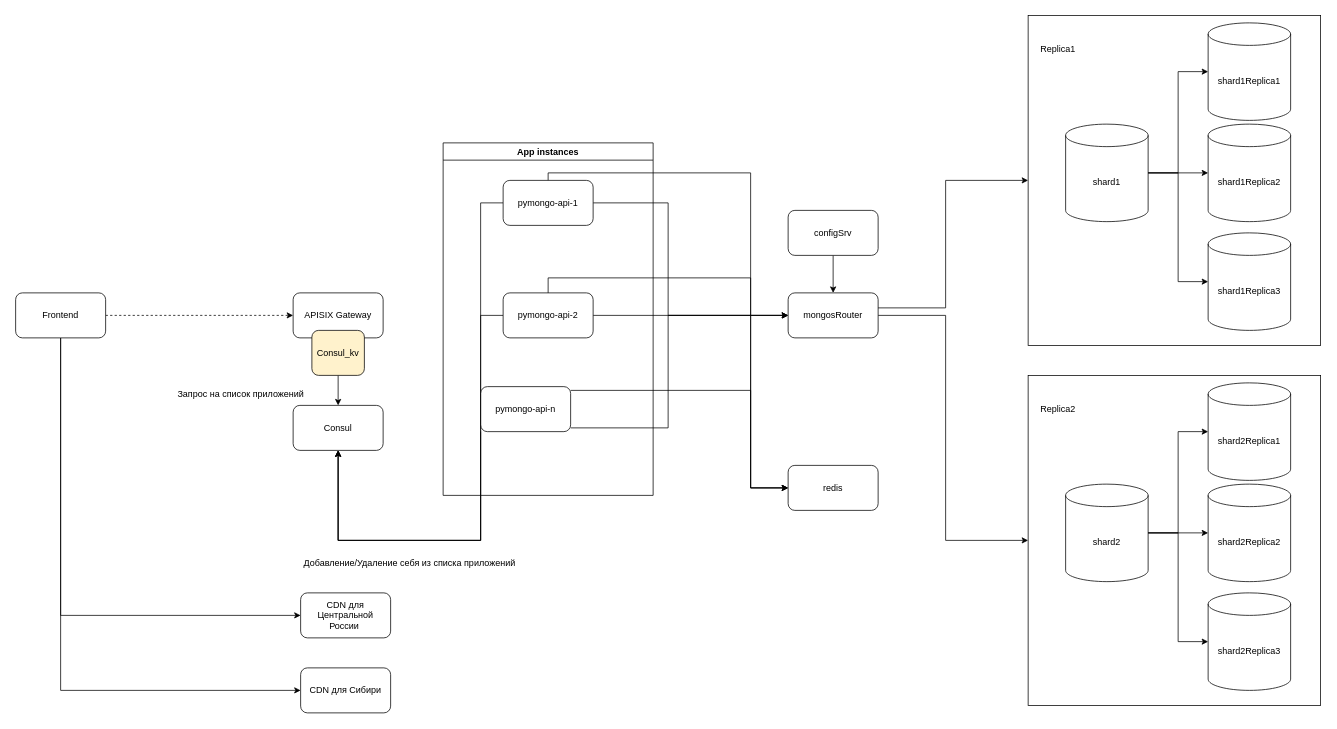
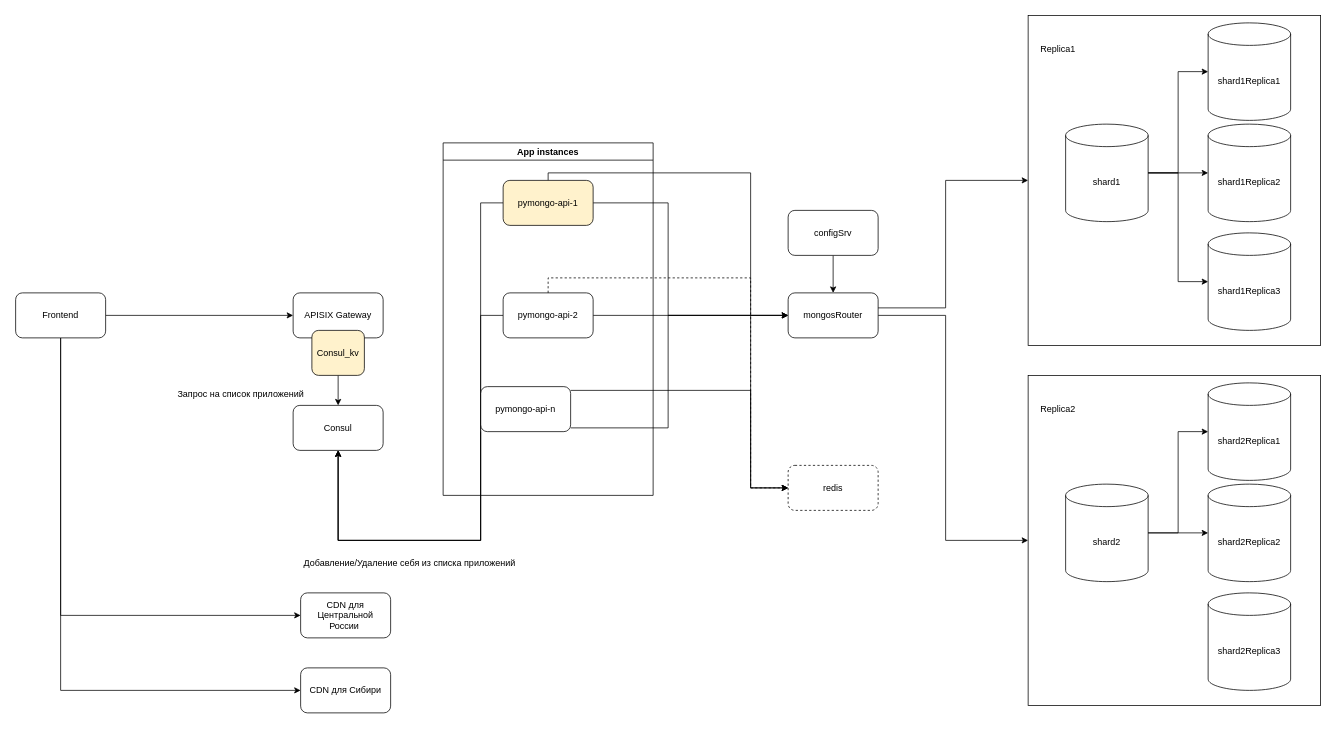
(548, 203) -> (548, 203)
(641, 278) -> (641, 278)
(197, 315) -> (197, 315)
(833, 488) -> (833, 488)
(1189, 642) -> none
